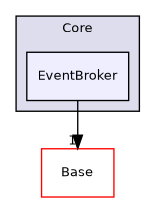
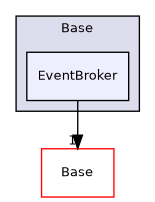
(78, 29) -> (78, 29)
